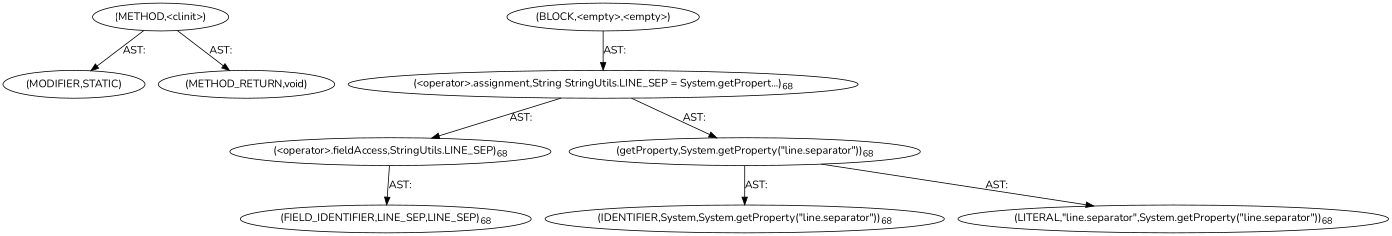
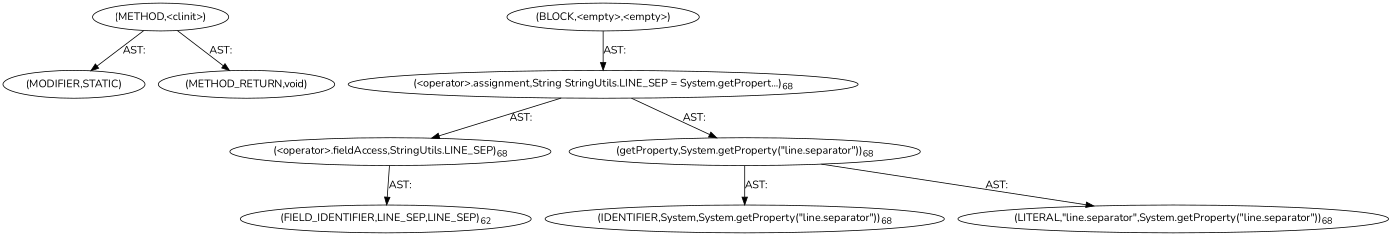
(486, 218) -> (486, 218)
